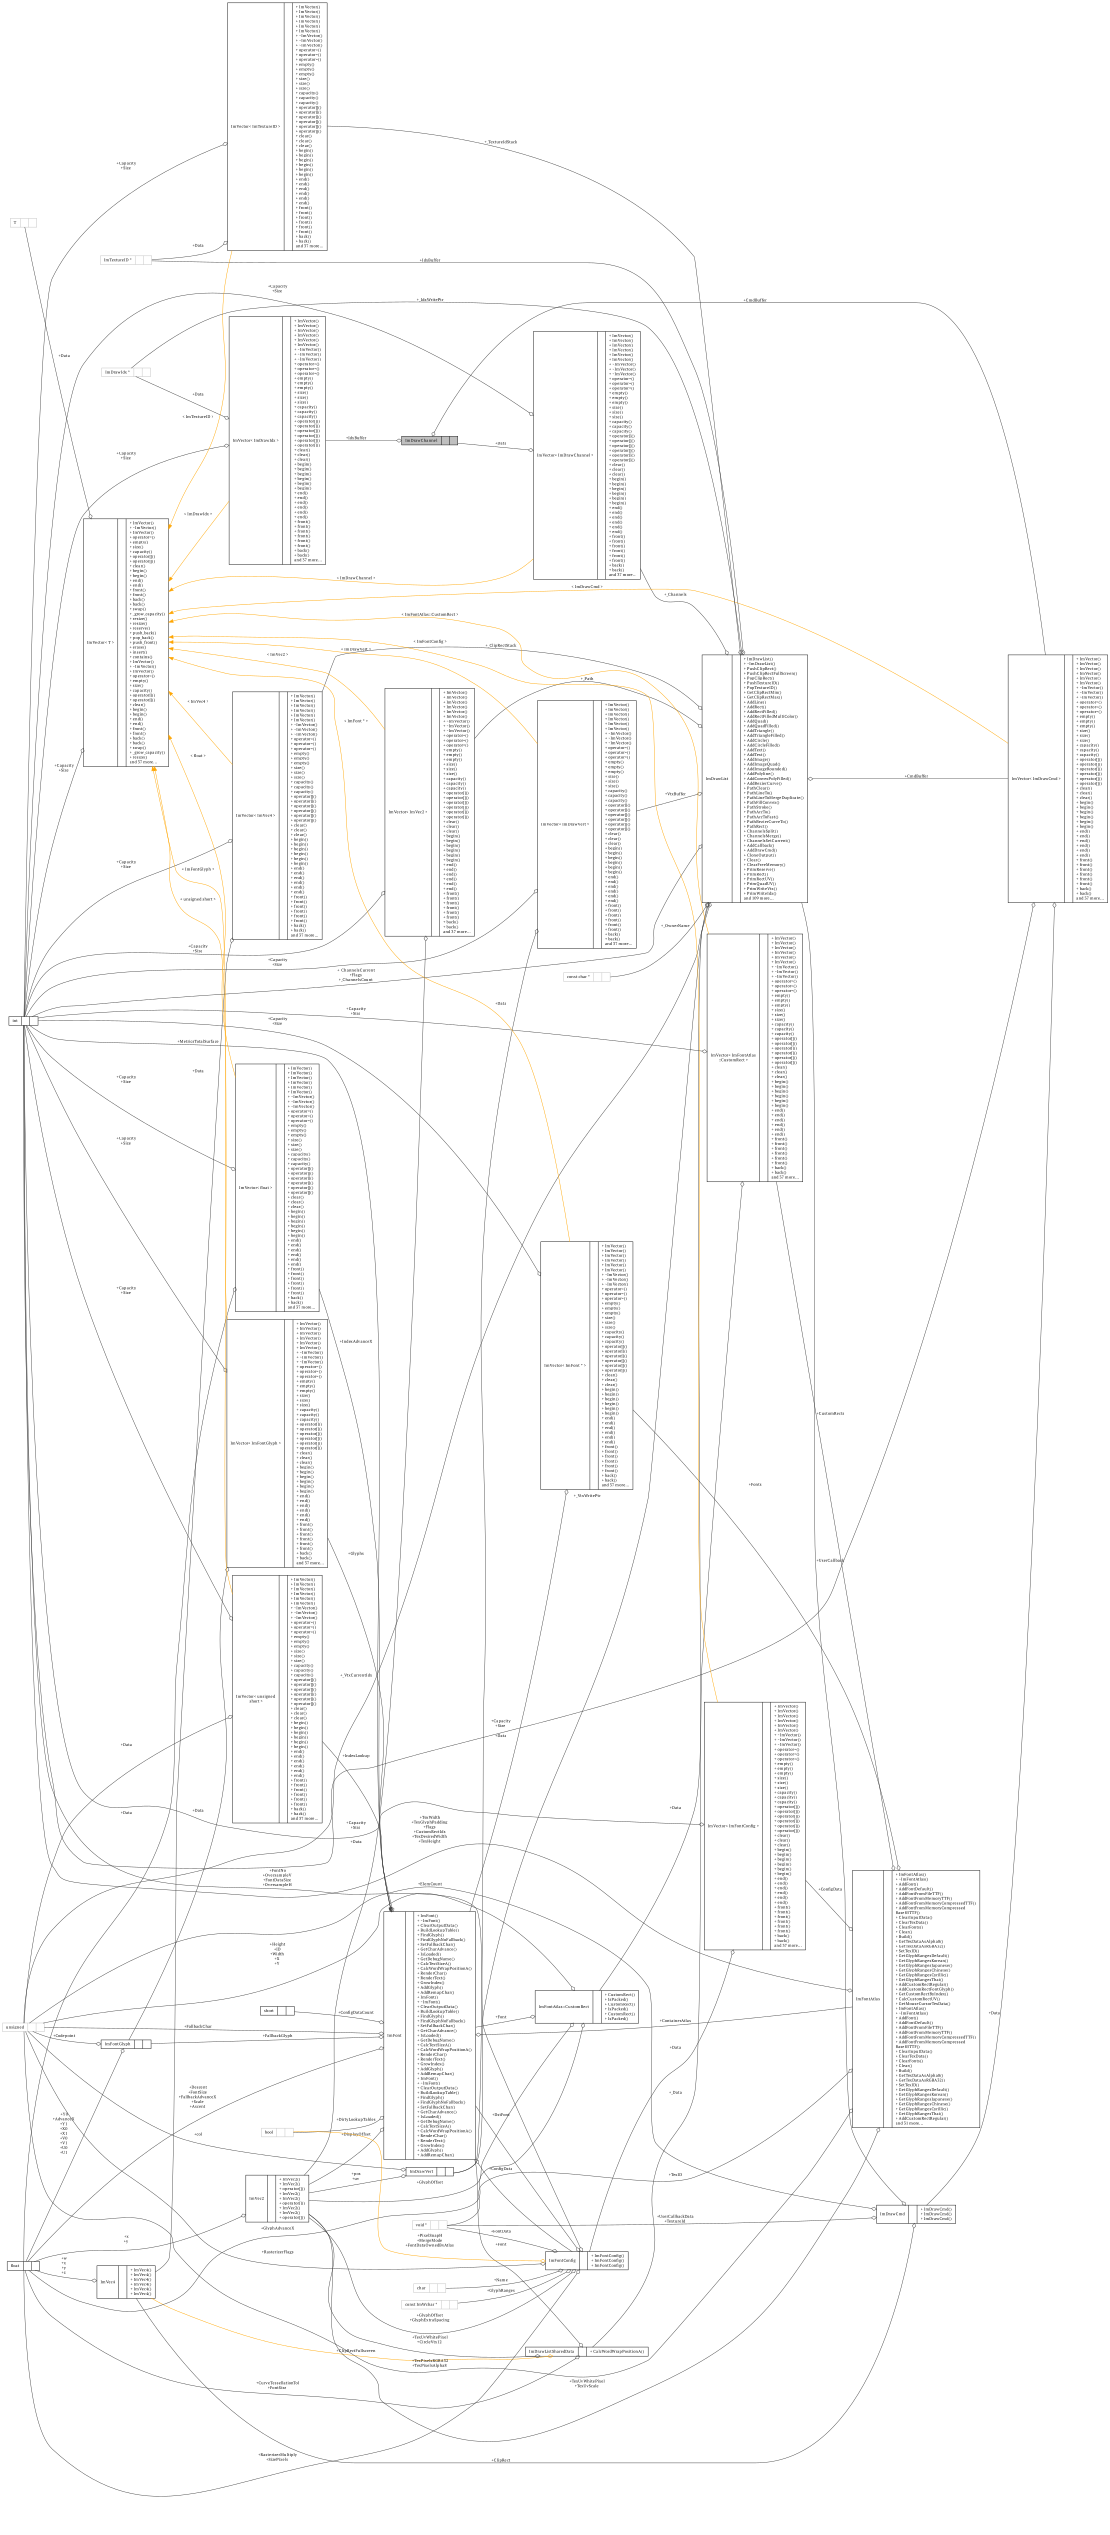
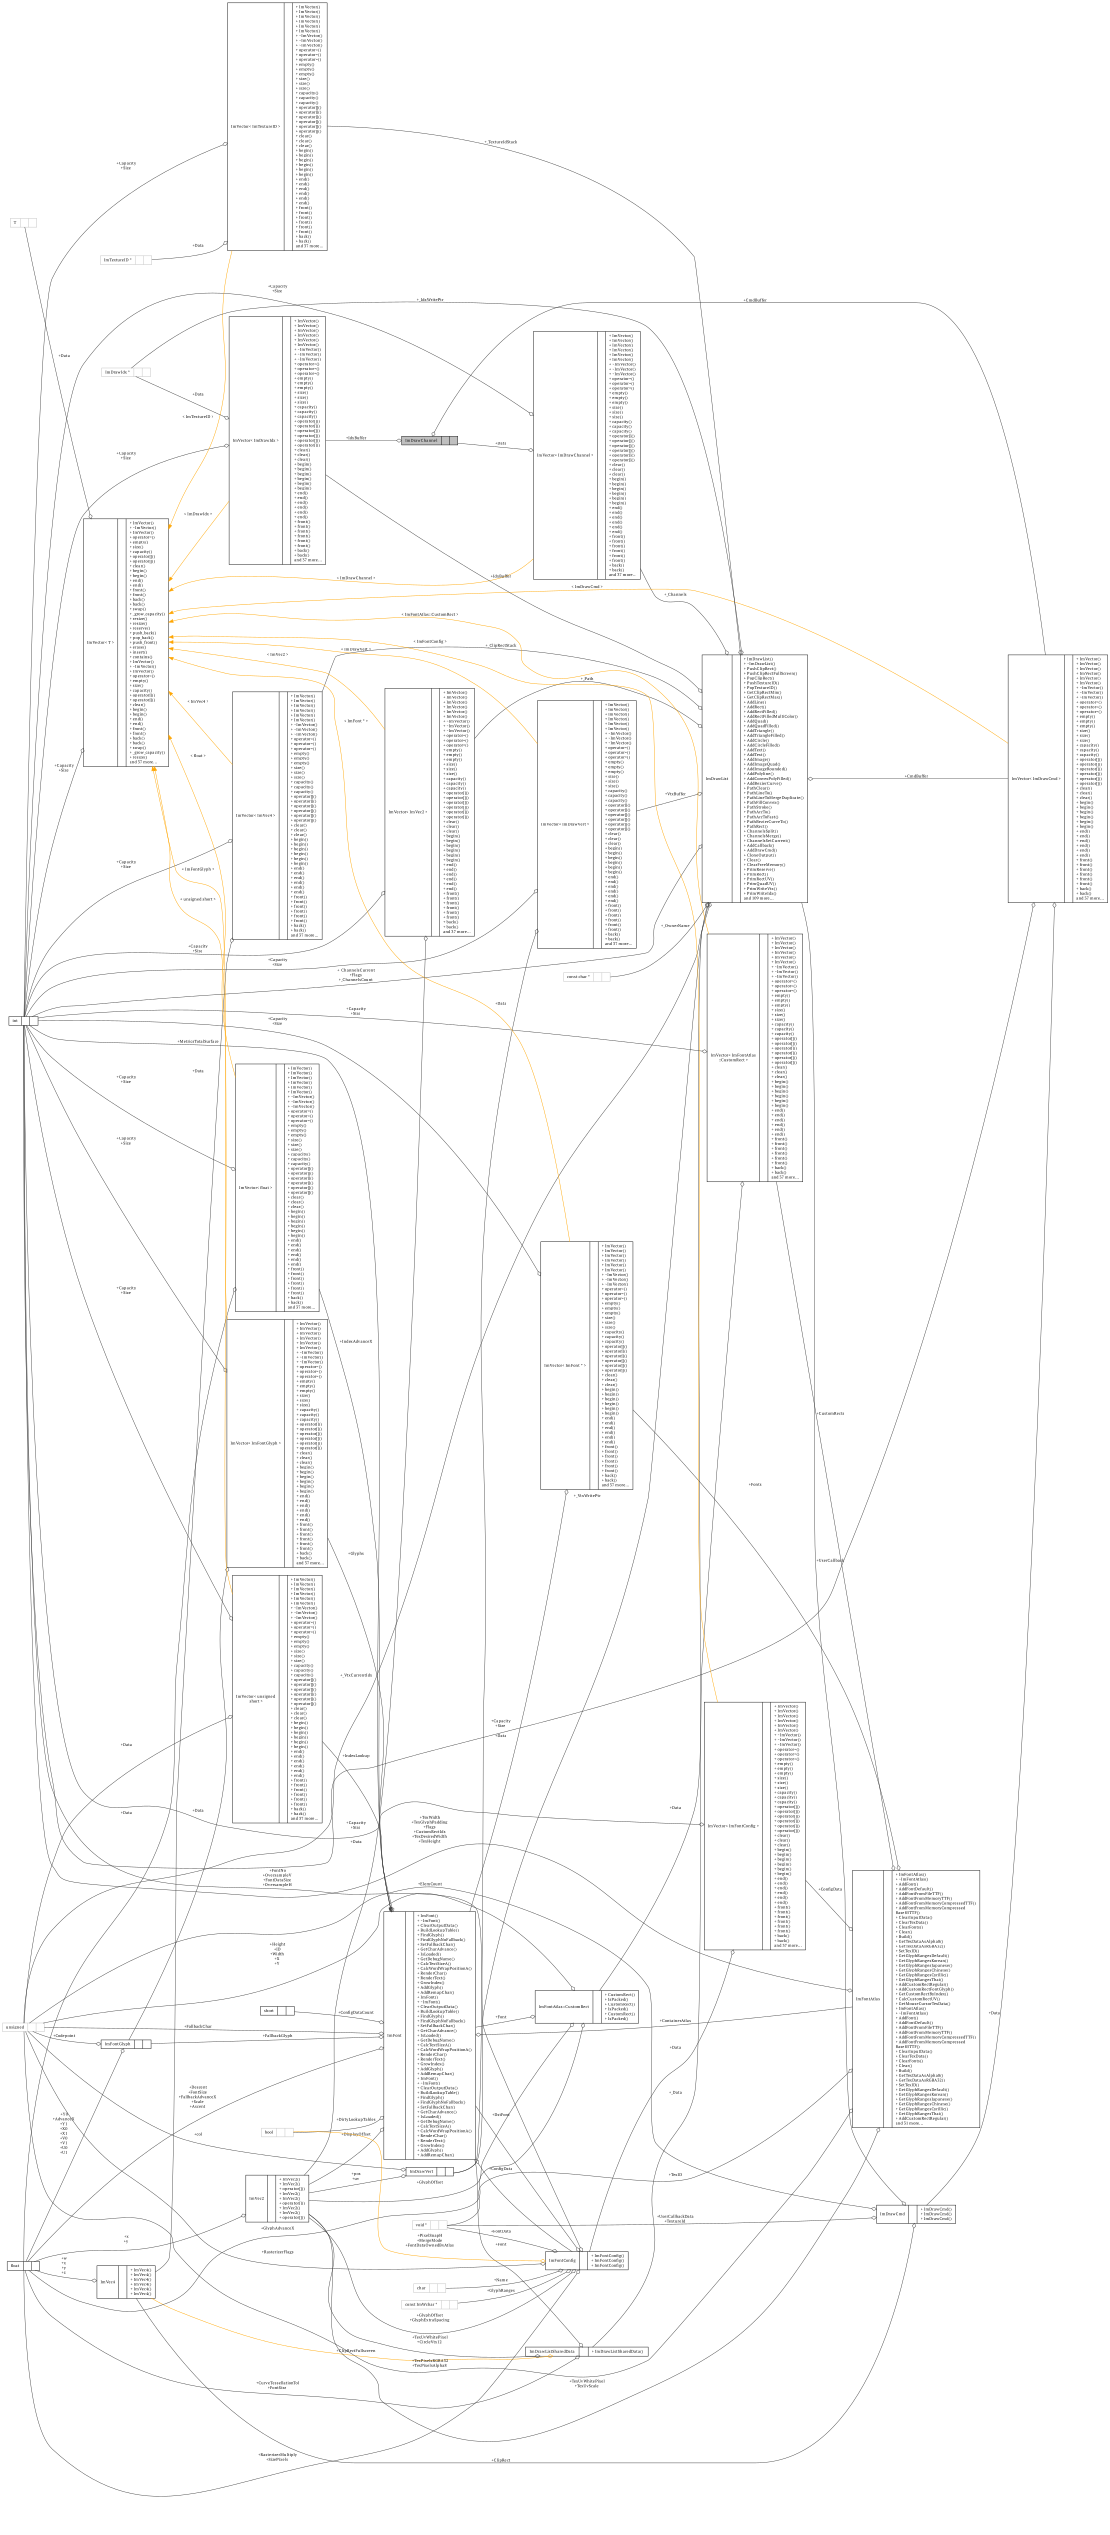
(594, 263) -> (498, 586)
(617, 2351) -> (618, 2351)
